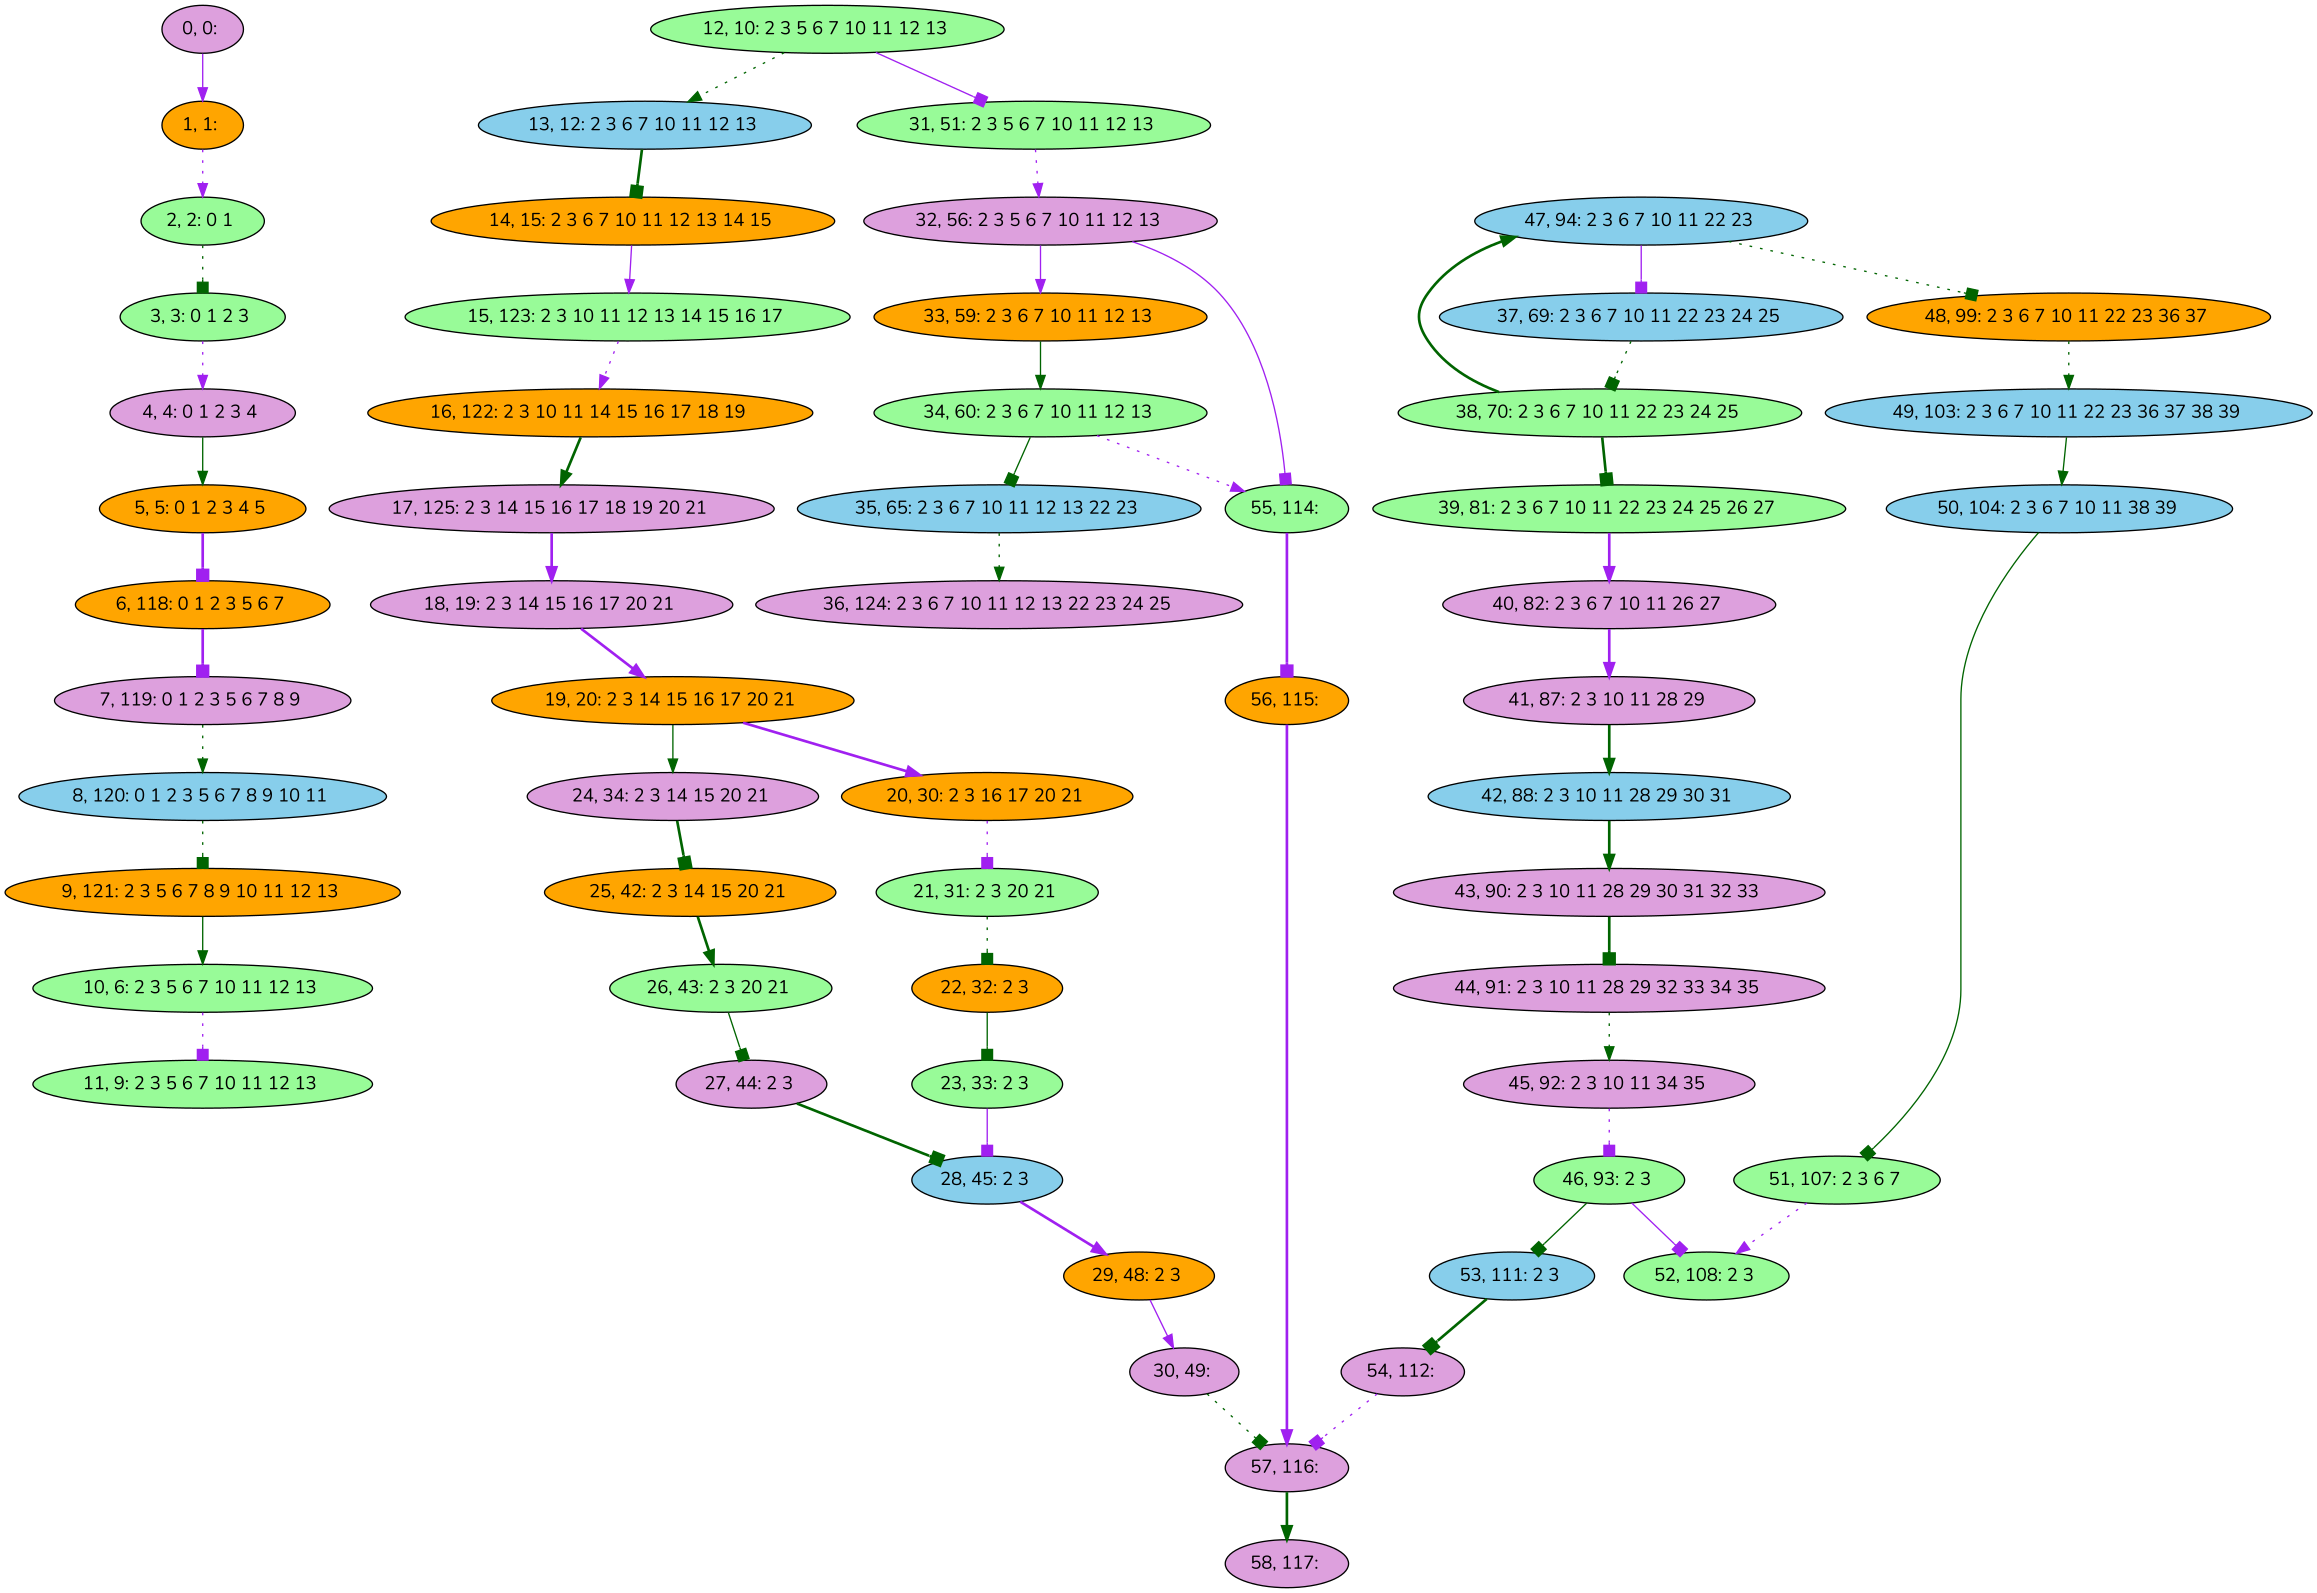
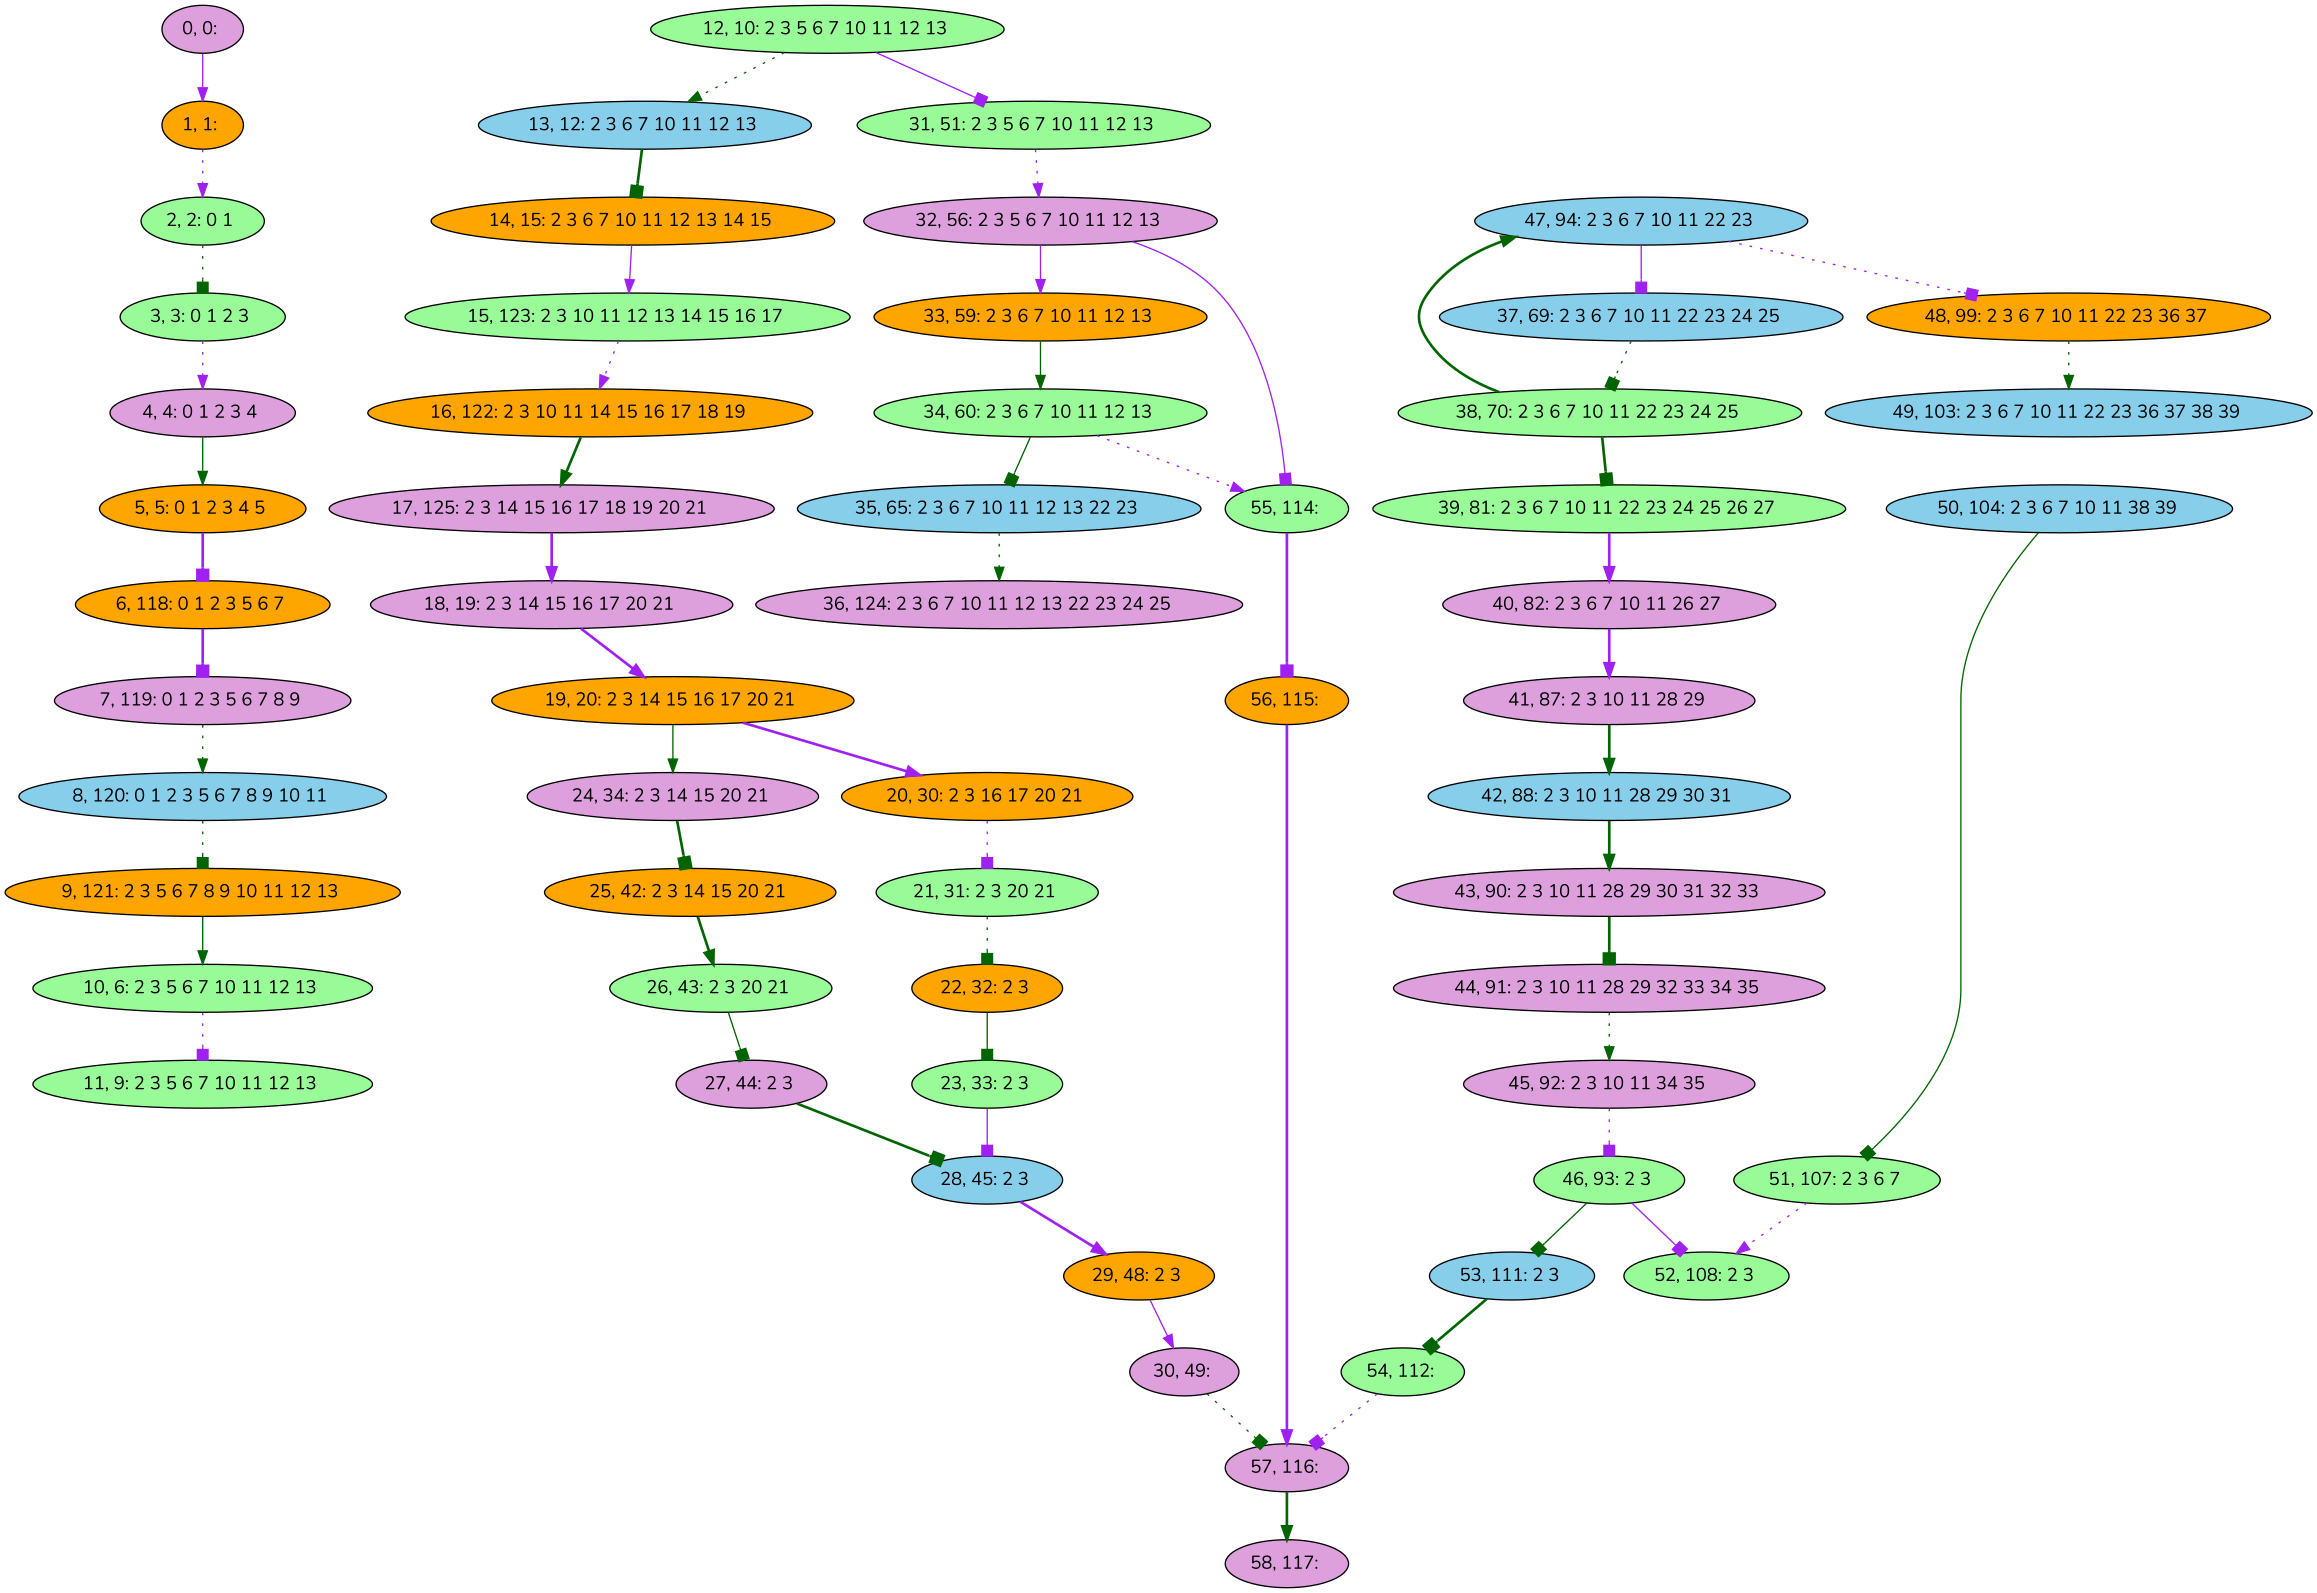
(1846, 267) -> (1846, 267)
(2065, 454) -> none
(1403, 1372) -> (1403, 1372)
